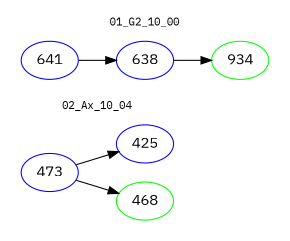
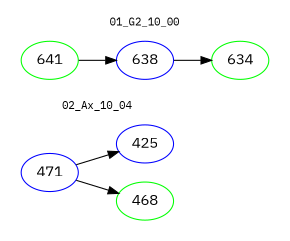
(50, 60) -> (50, 60)
(240, 60) -> (240, 60)
(50, 173) -> (50, 173)
